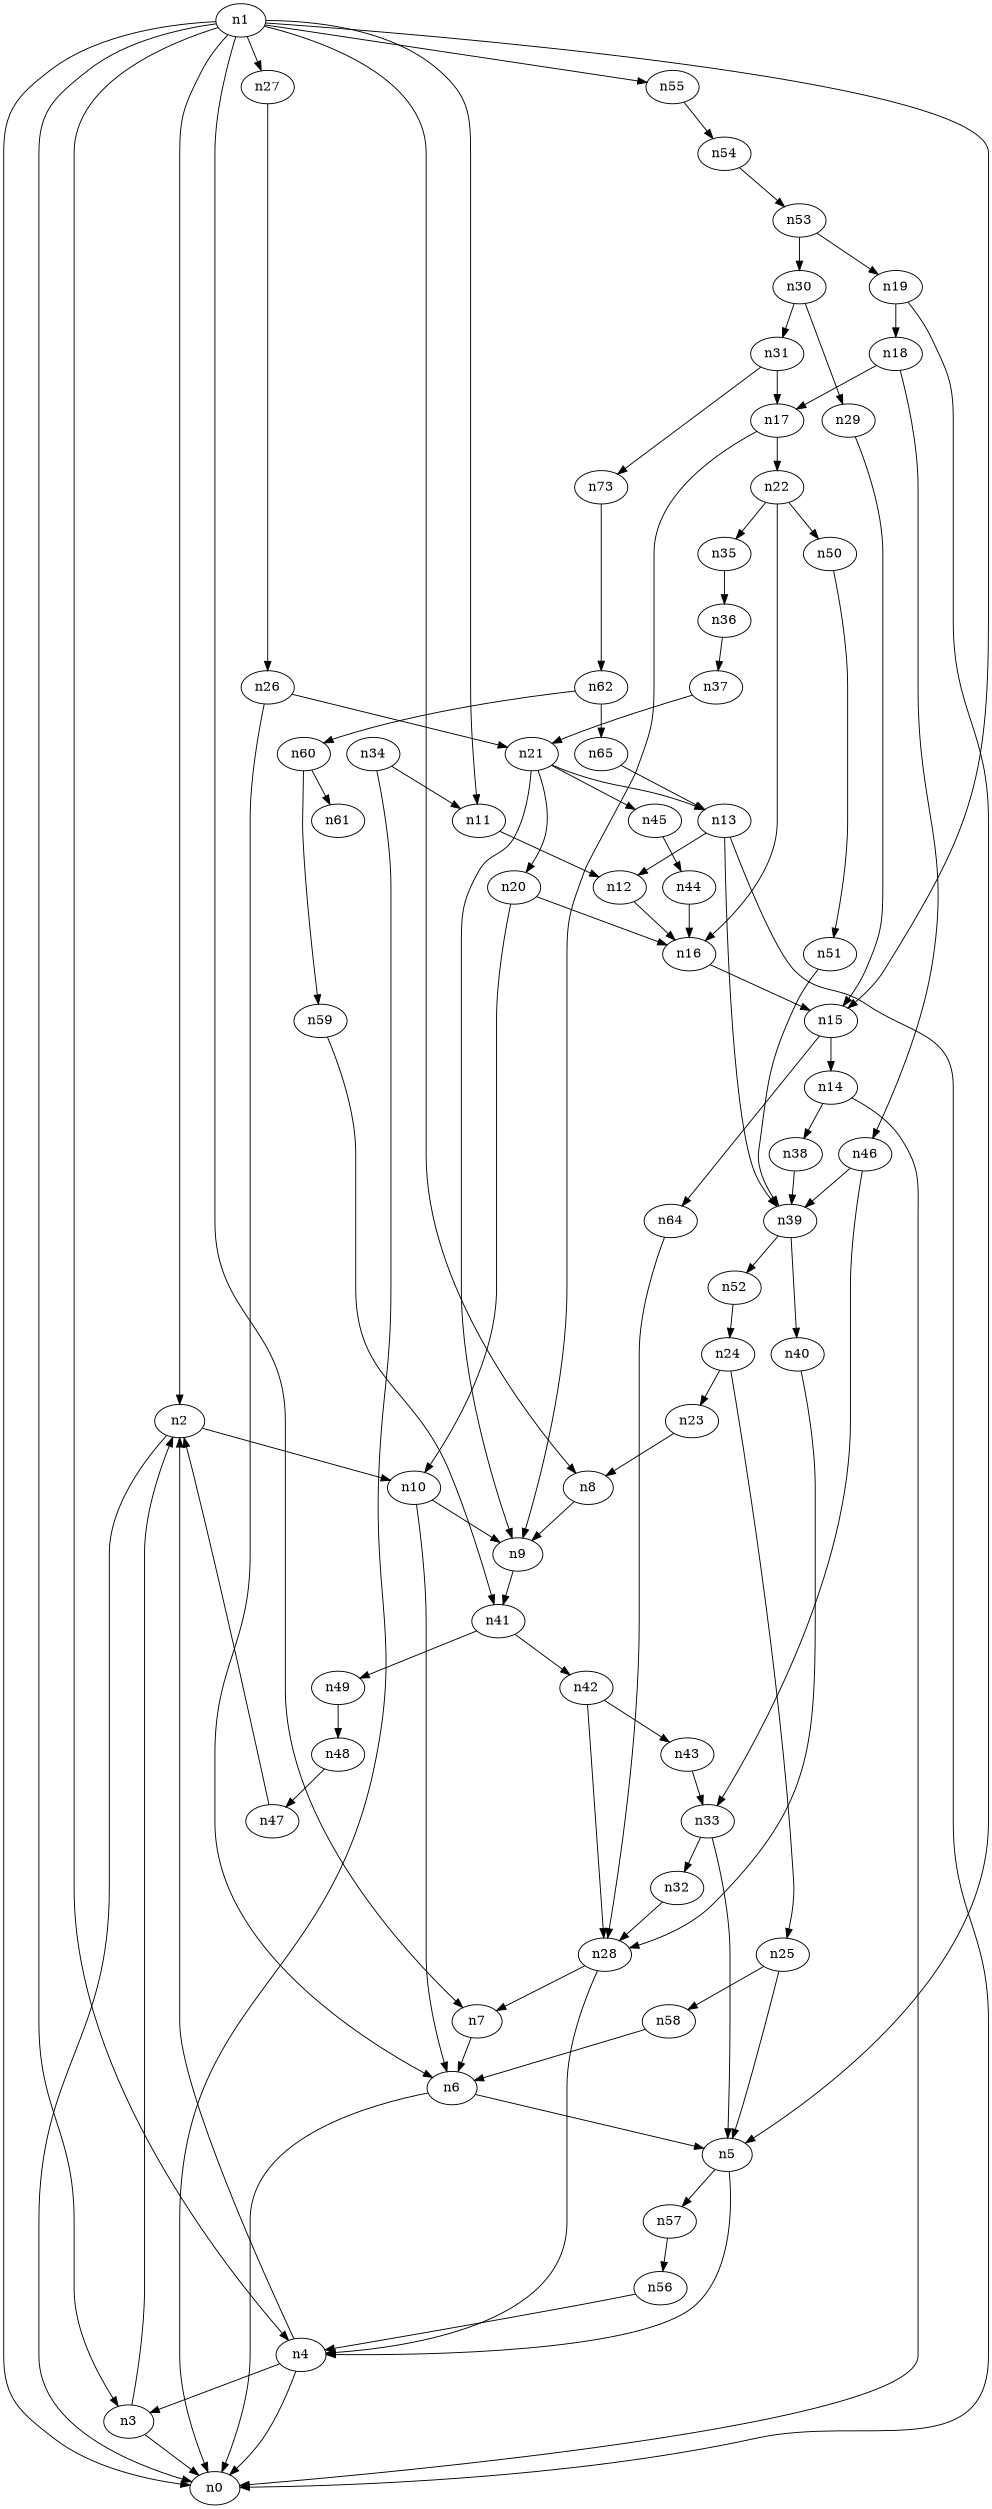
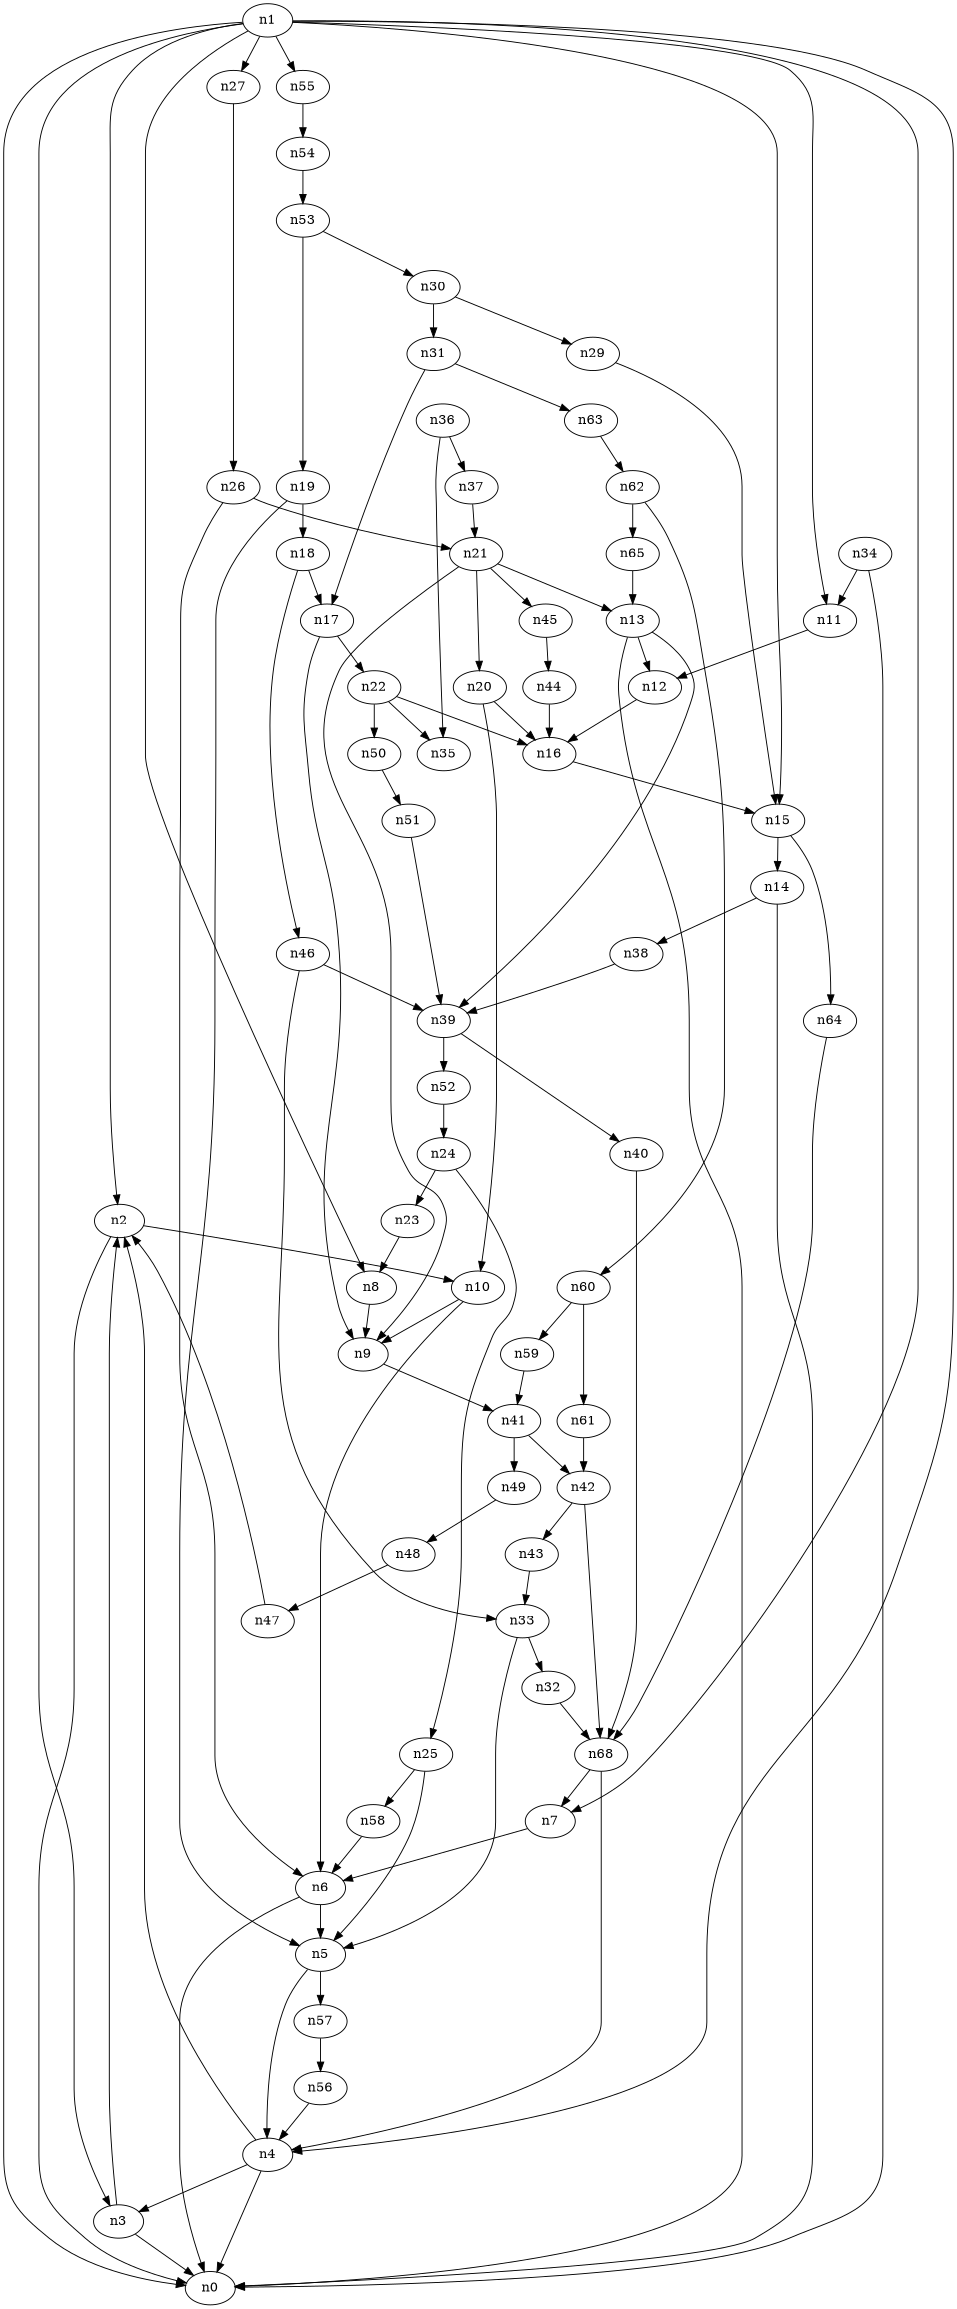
(601, 487) -> (591, 421)
(724, 583) -> (438, 590)
none -> (584, 1450)
(605, 1955) -> (601, 1755)
